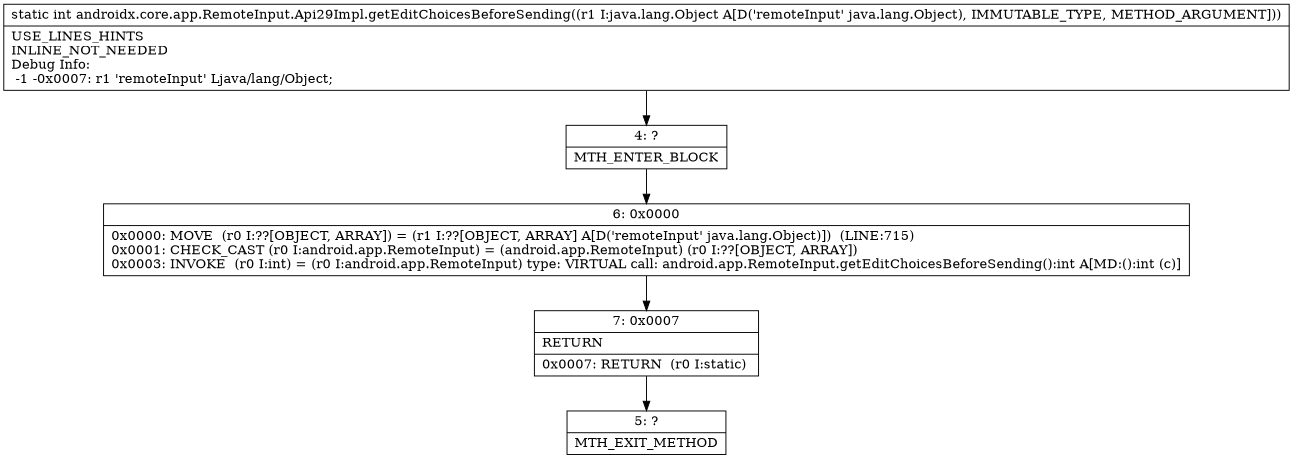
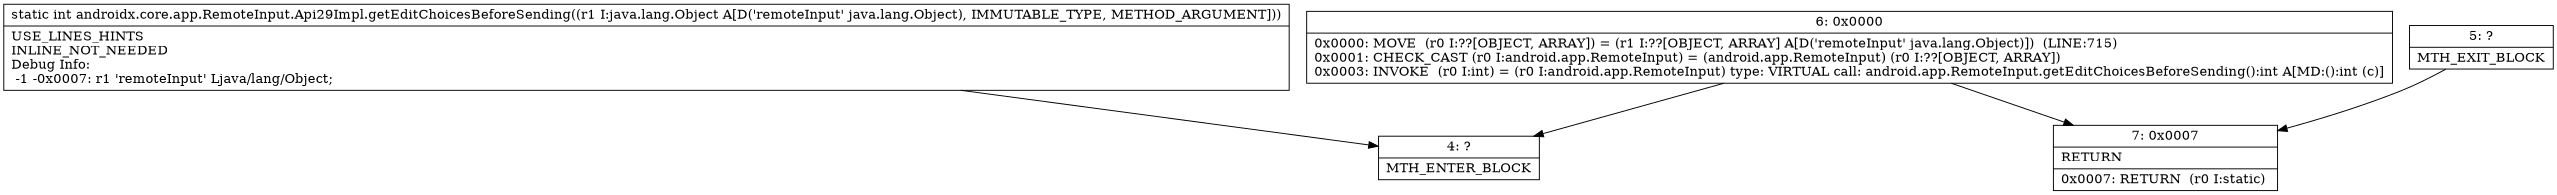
(646, 182) -> (1633, 108)
(646, 389) -> (2368, 103)
(646, 443) -> (2481, 58)
